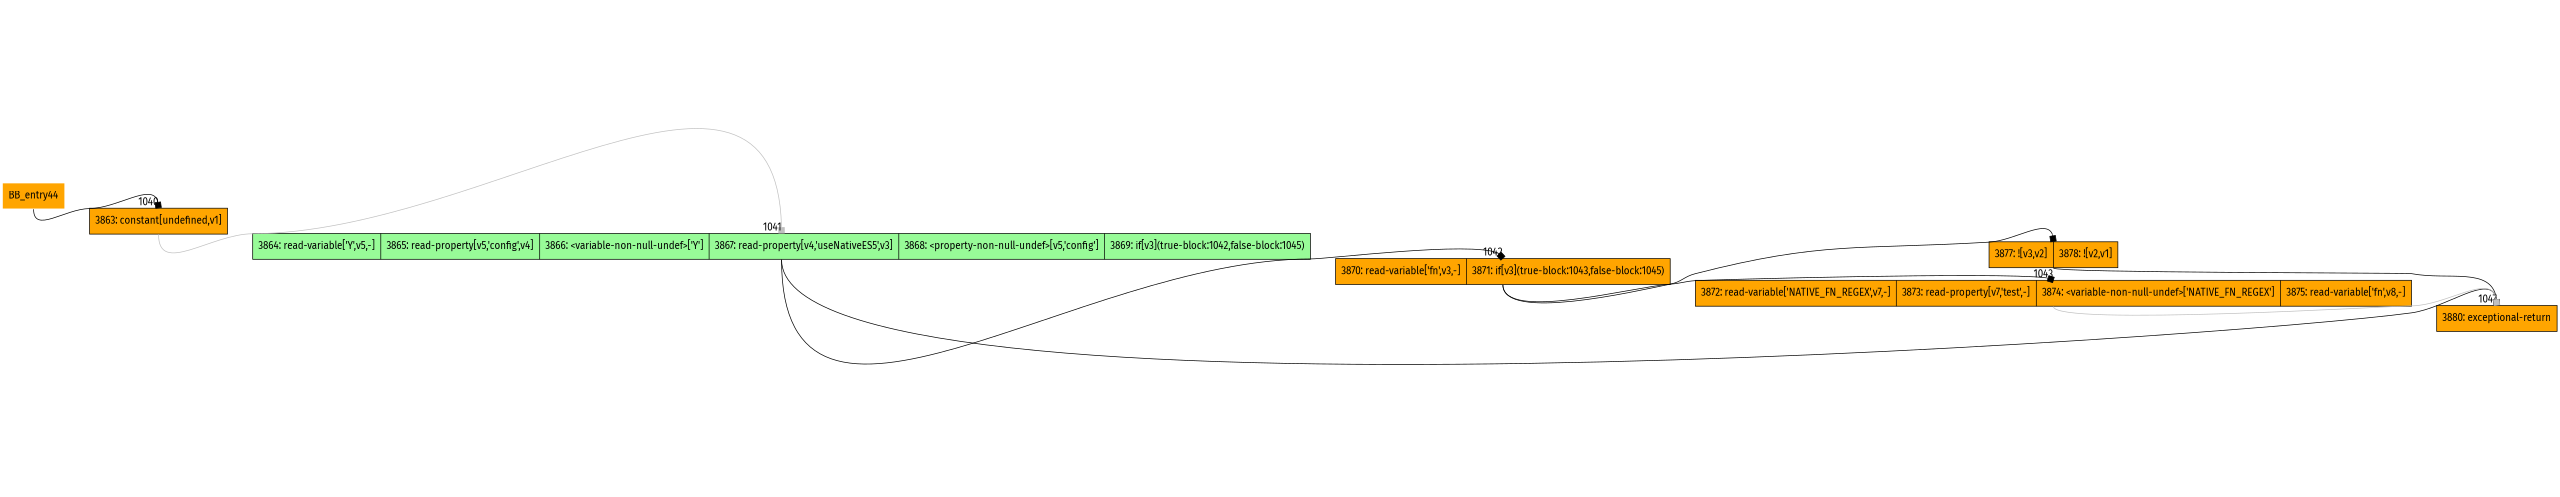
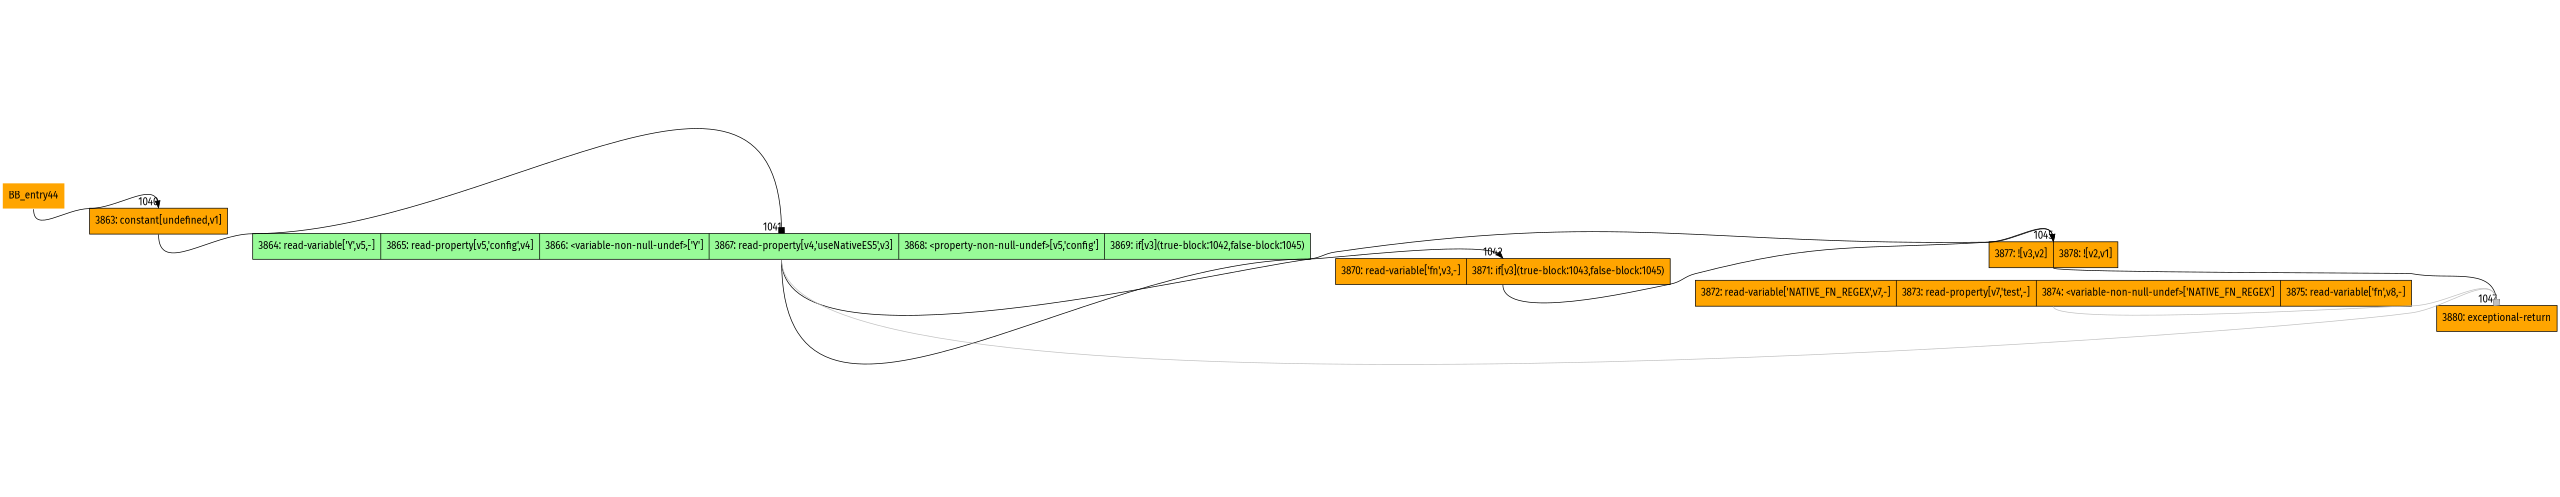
(493, 181) -> (493, 181)
(94, 208) -> (94, 208)
none -> (1404, 243)
(1773, 257) -> (1773, 257)
(1770, 279) -> none
(1104, 300) -> (1104, 300)
(1631, 360) -> (1631, 360)
